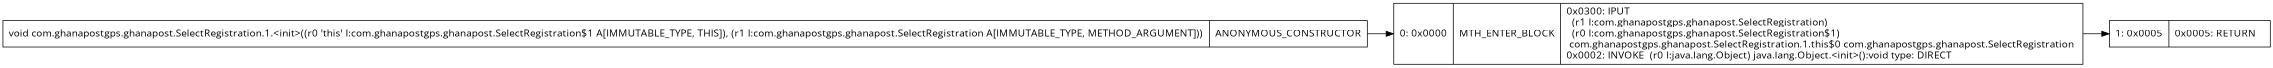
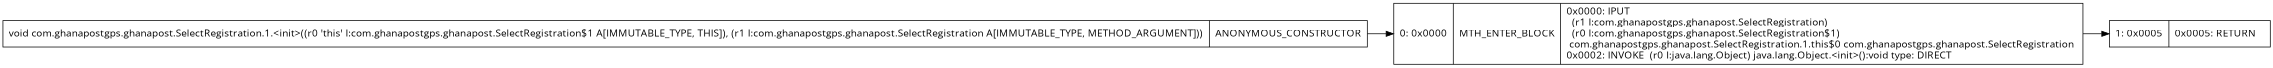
(1601, 11) -> (1601, 11)
